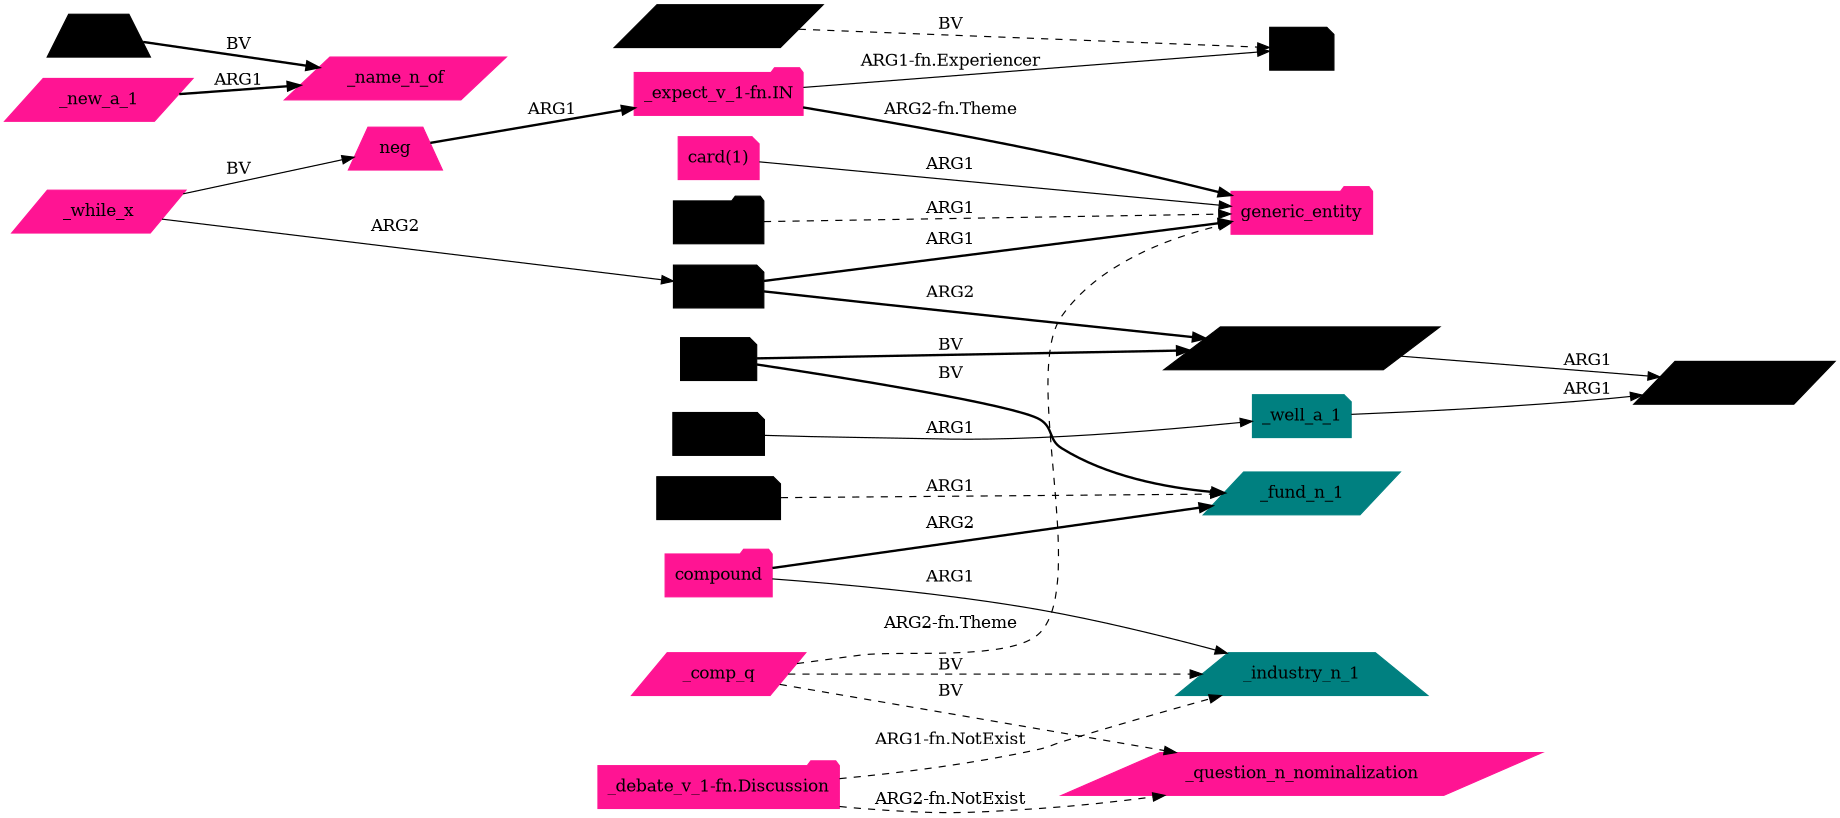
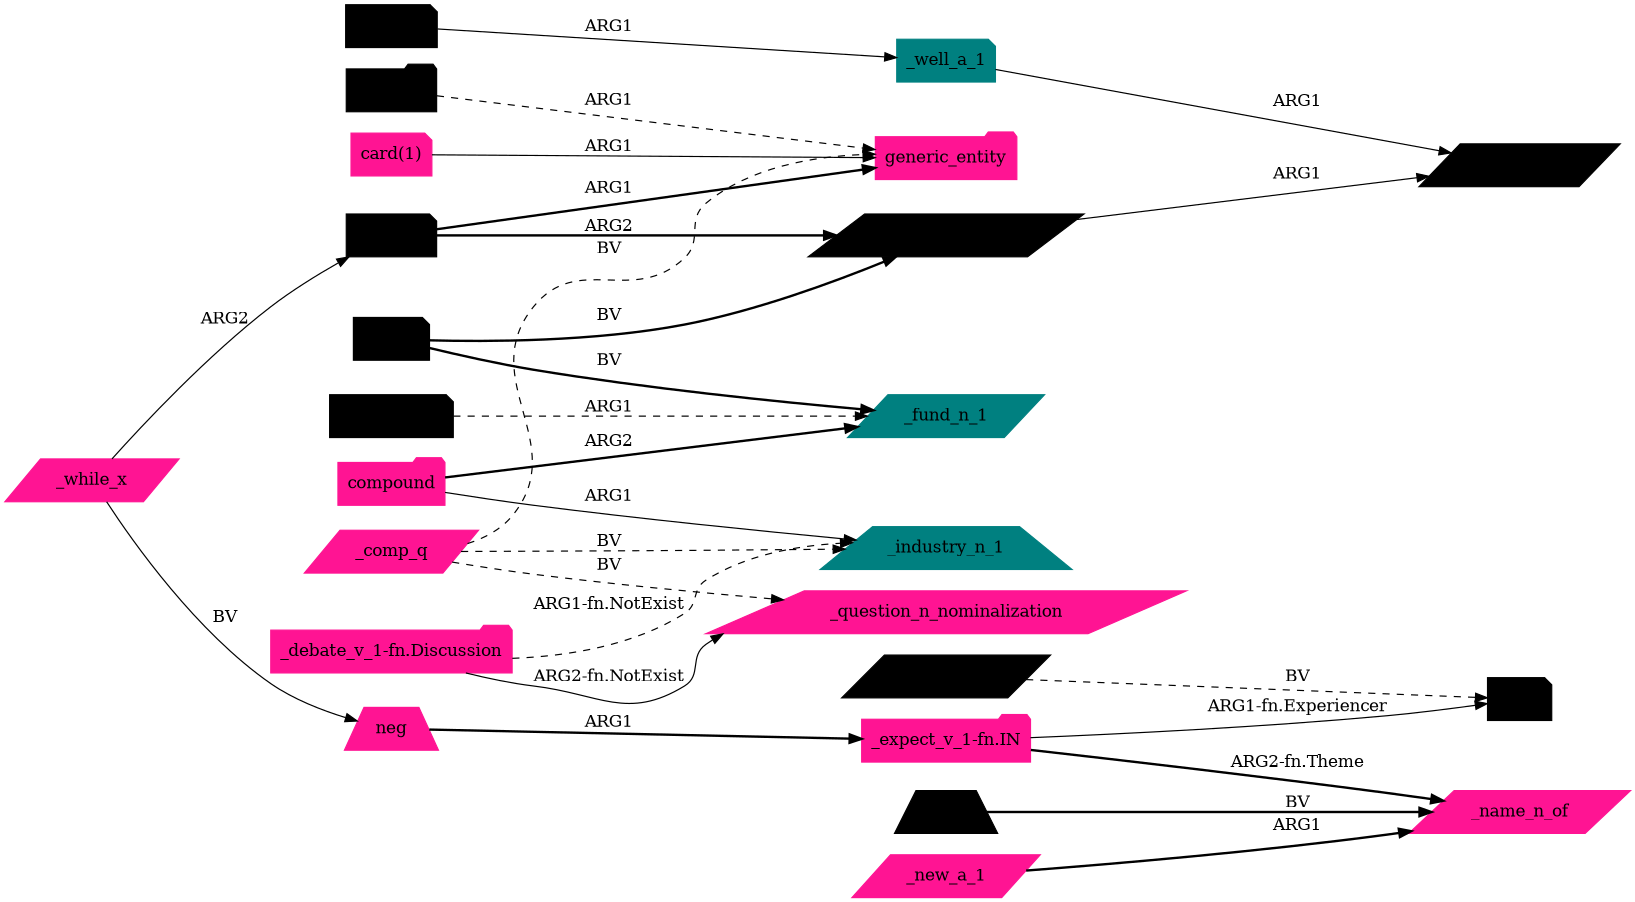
(1012, 145) -> (1231, 773)
(950, 624) -> (609, 249)
(997, 811) -> (604, 700)
